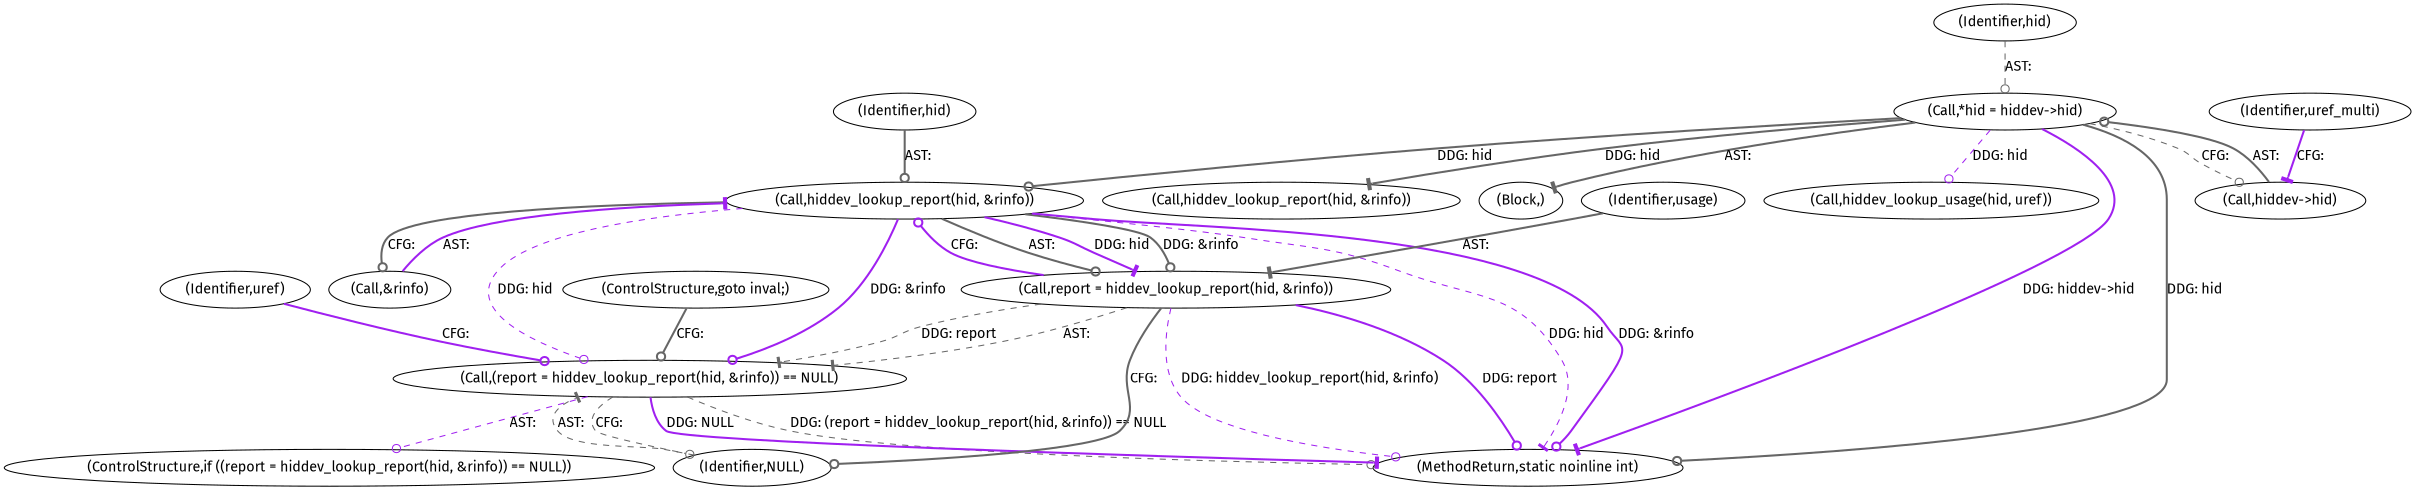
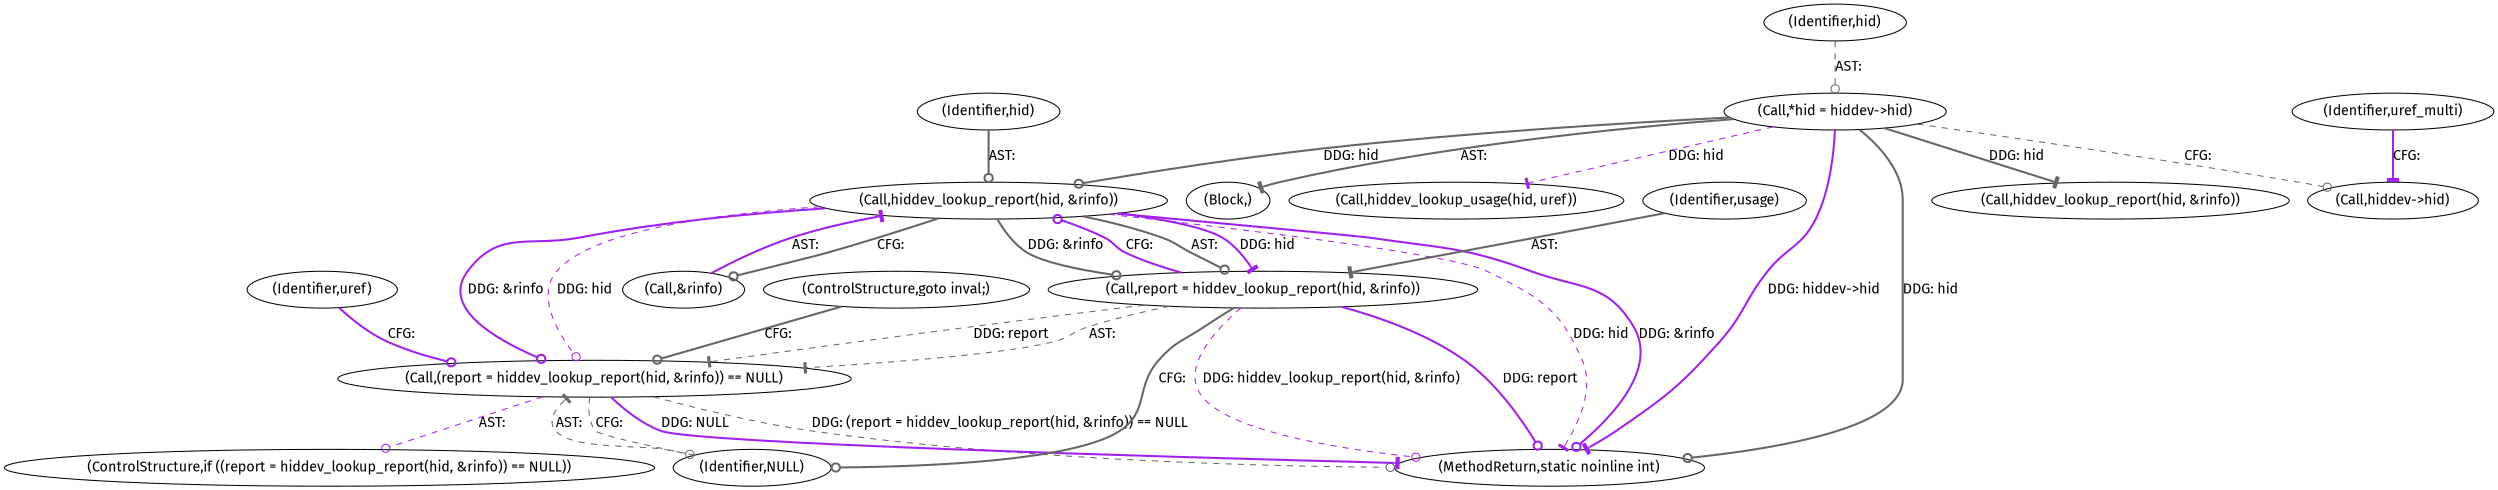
(2196, 136) -> none
(1971, 153) -> (1652, 155)
